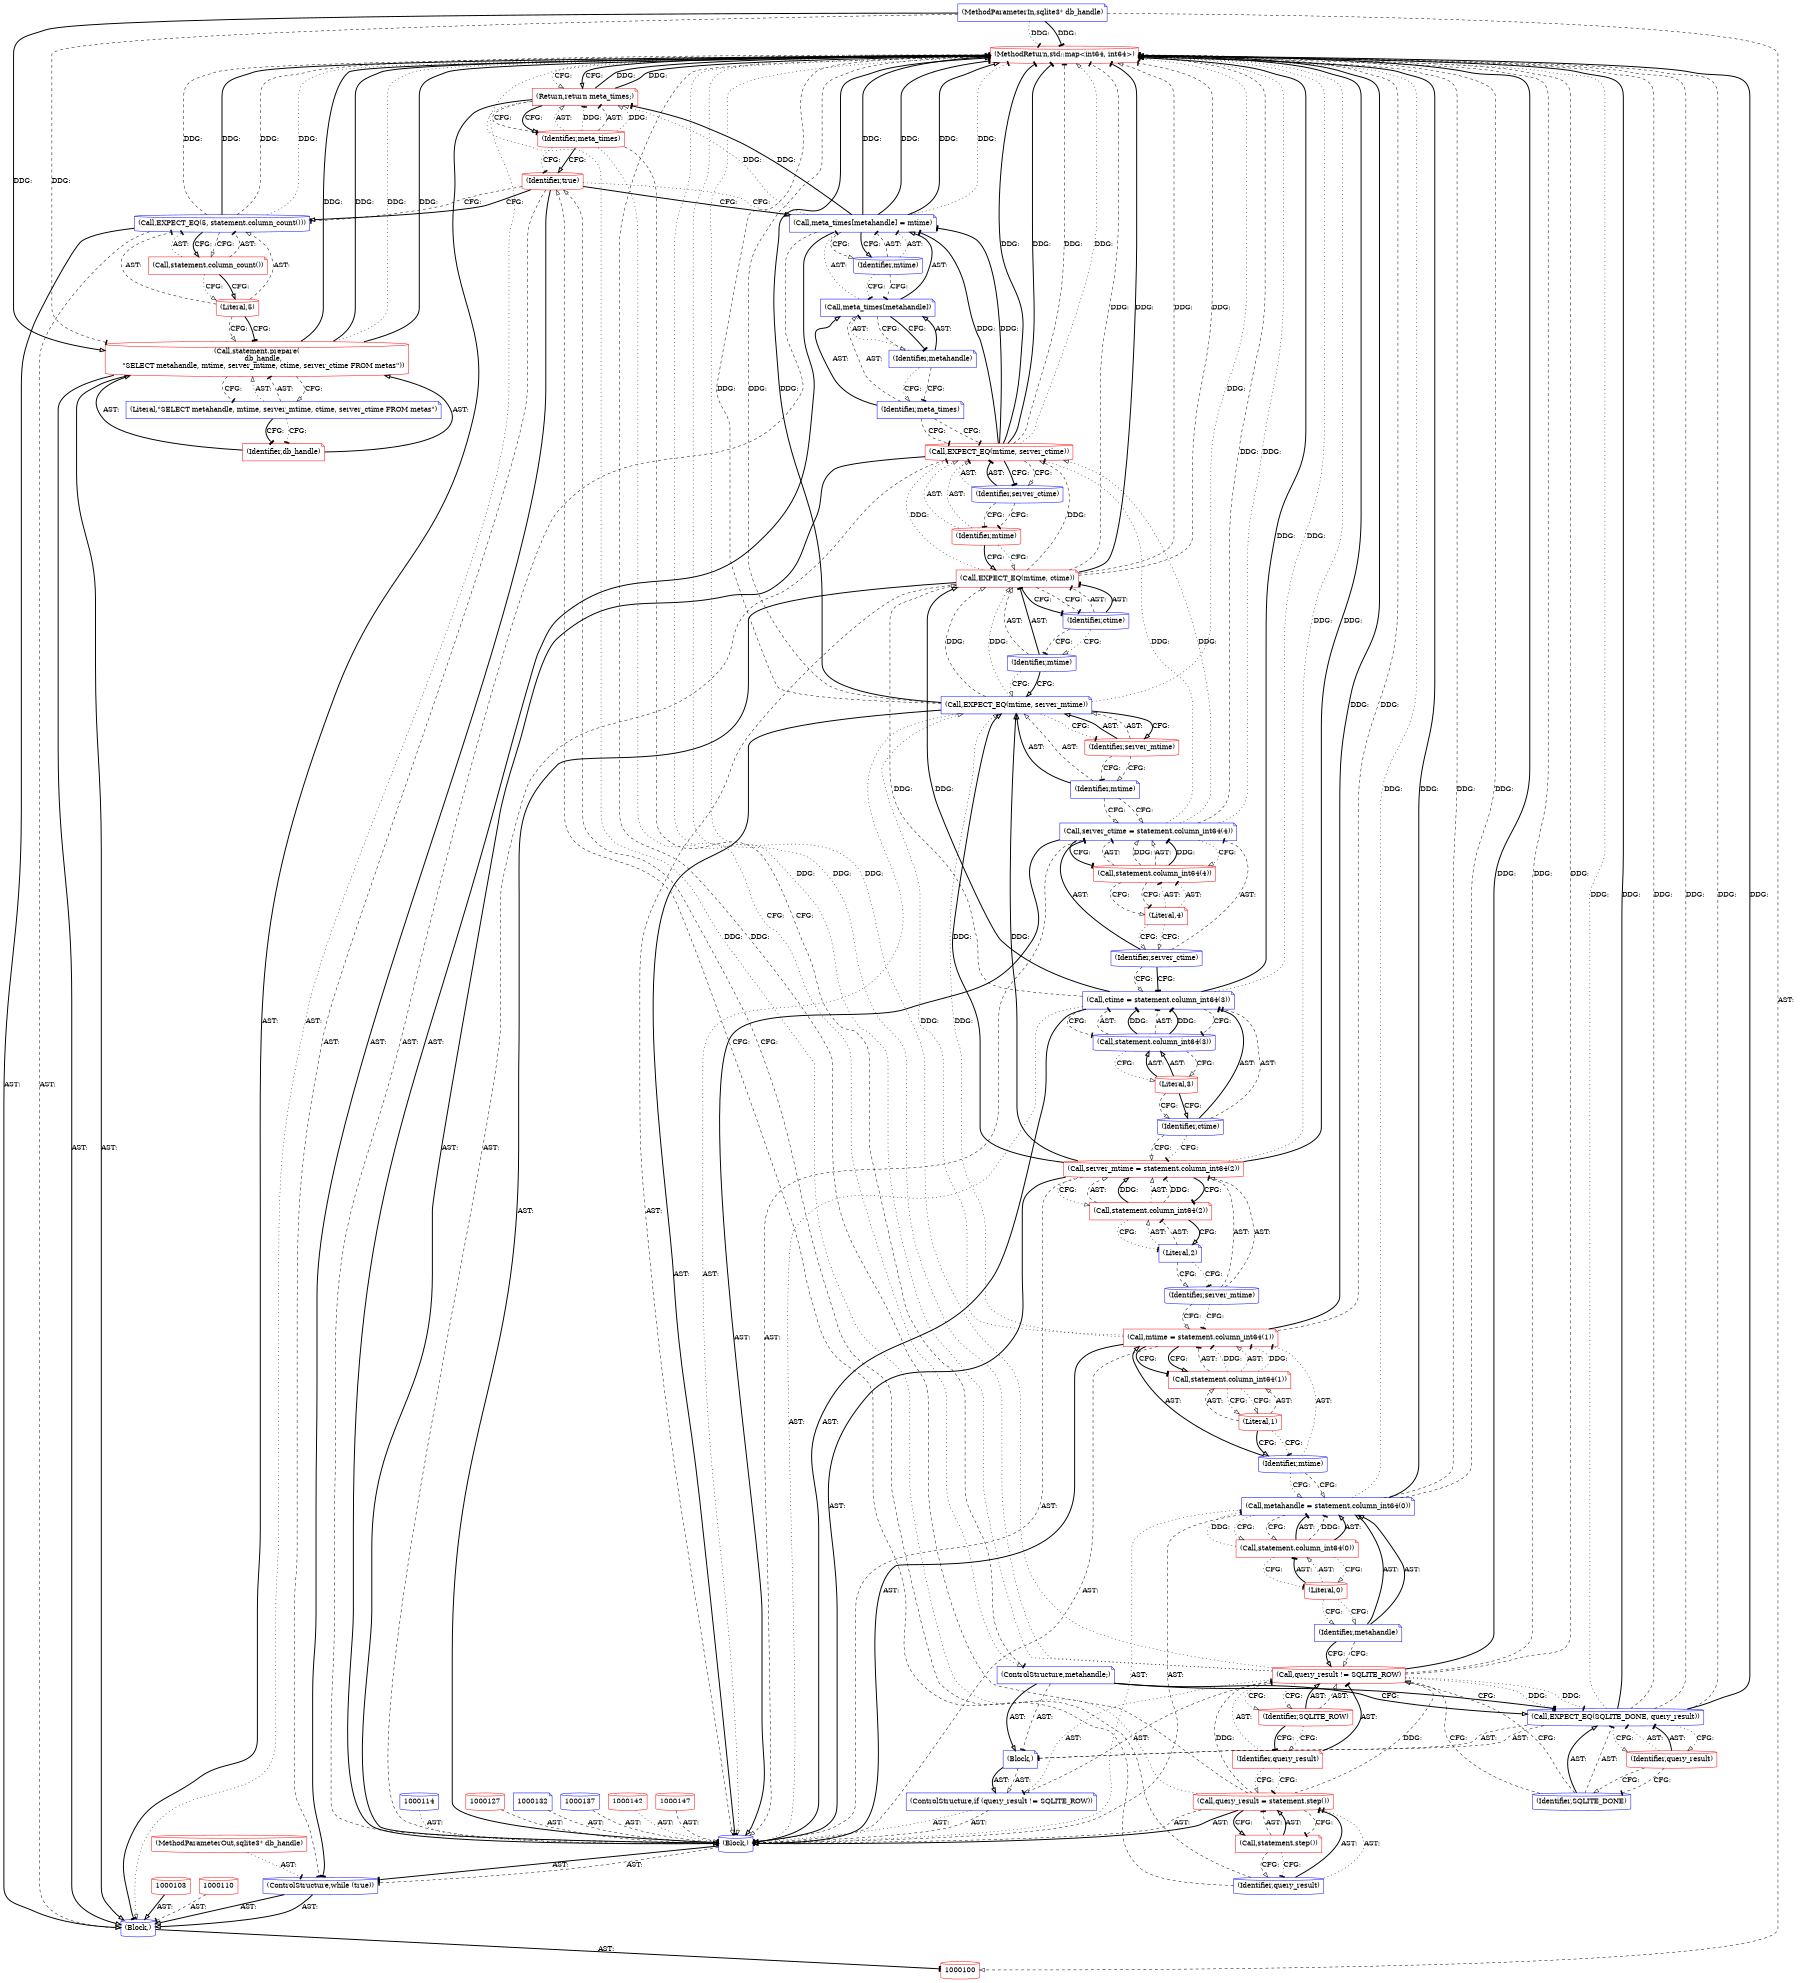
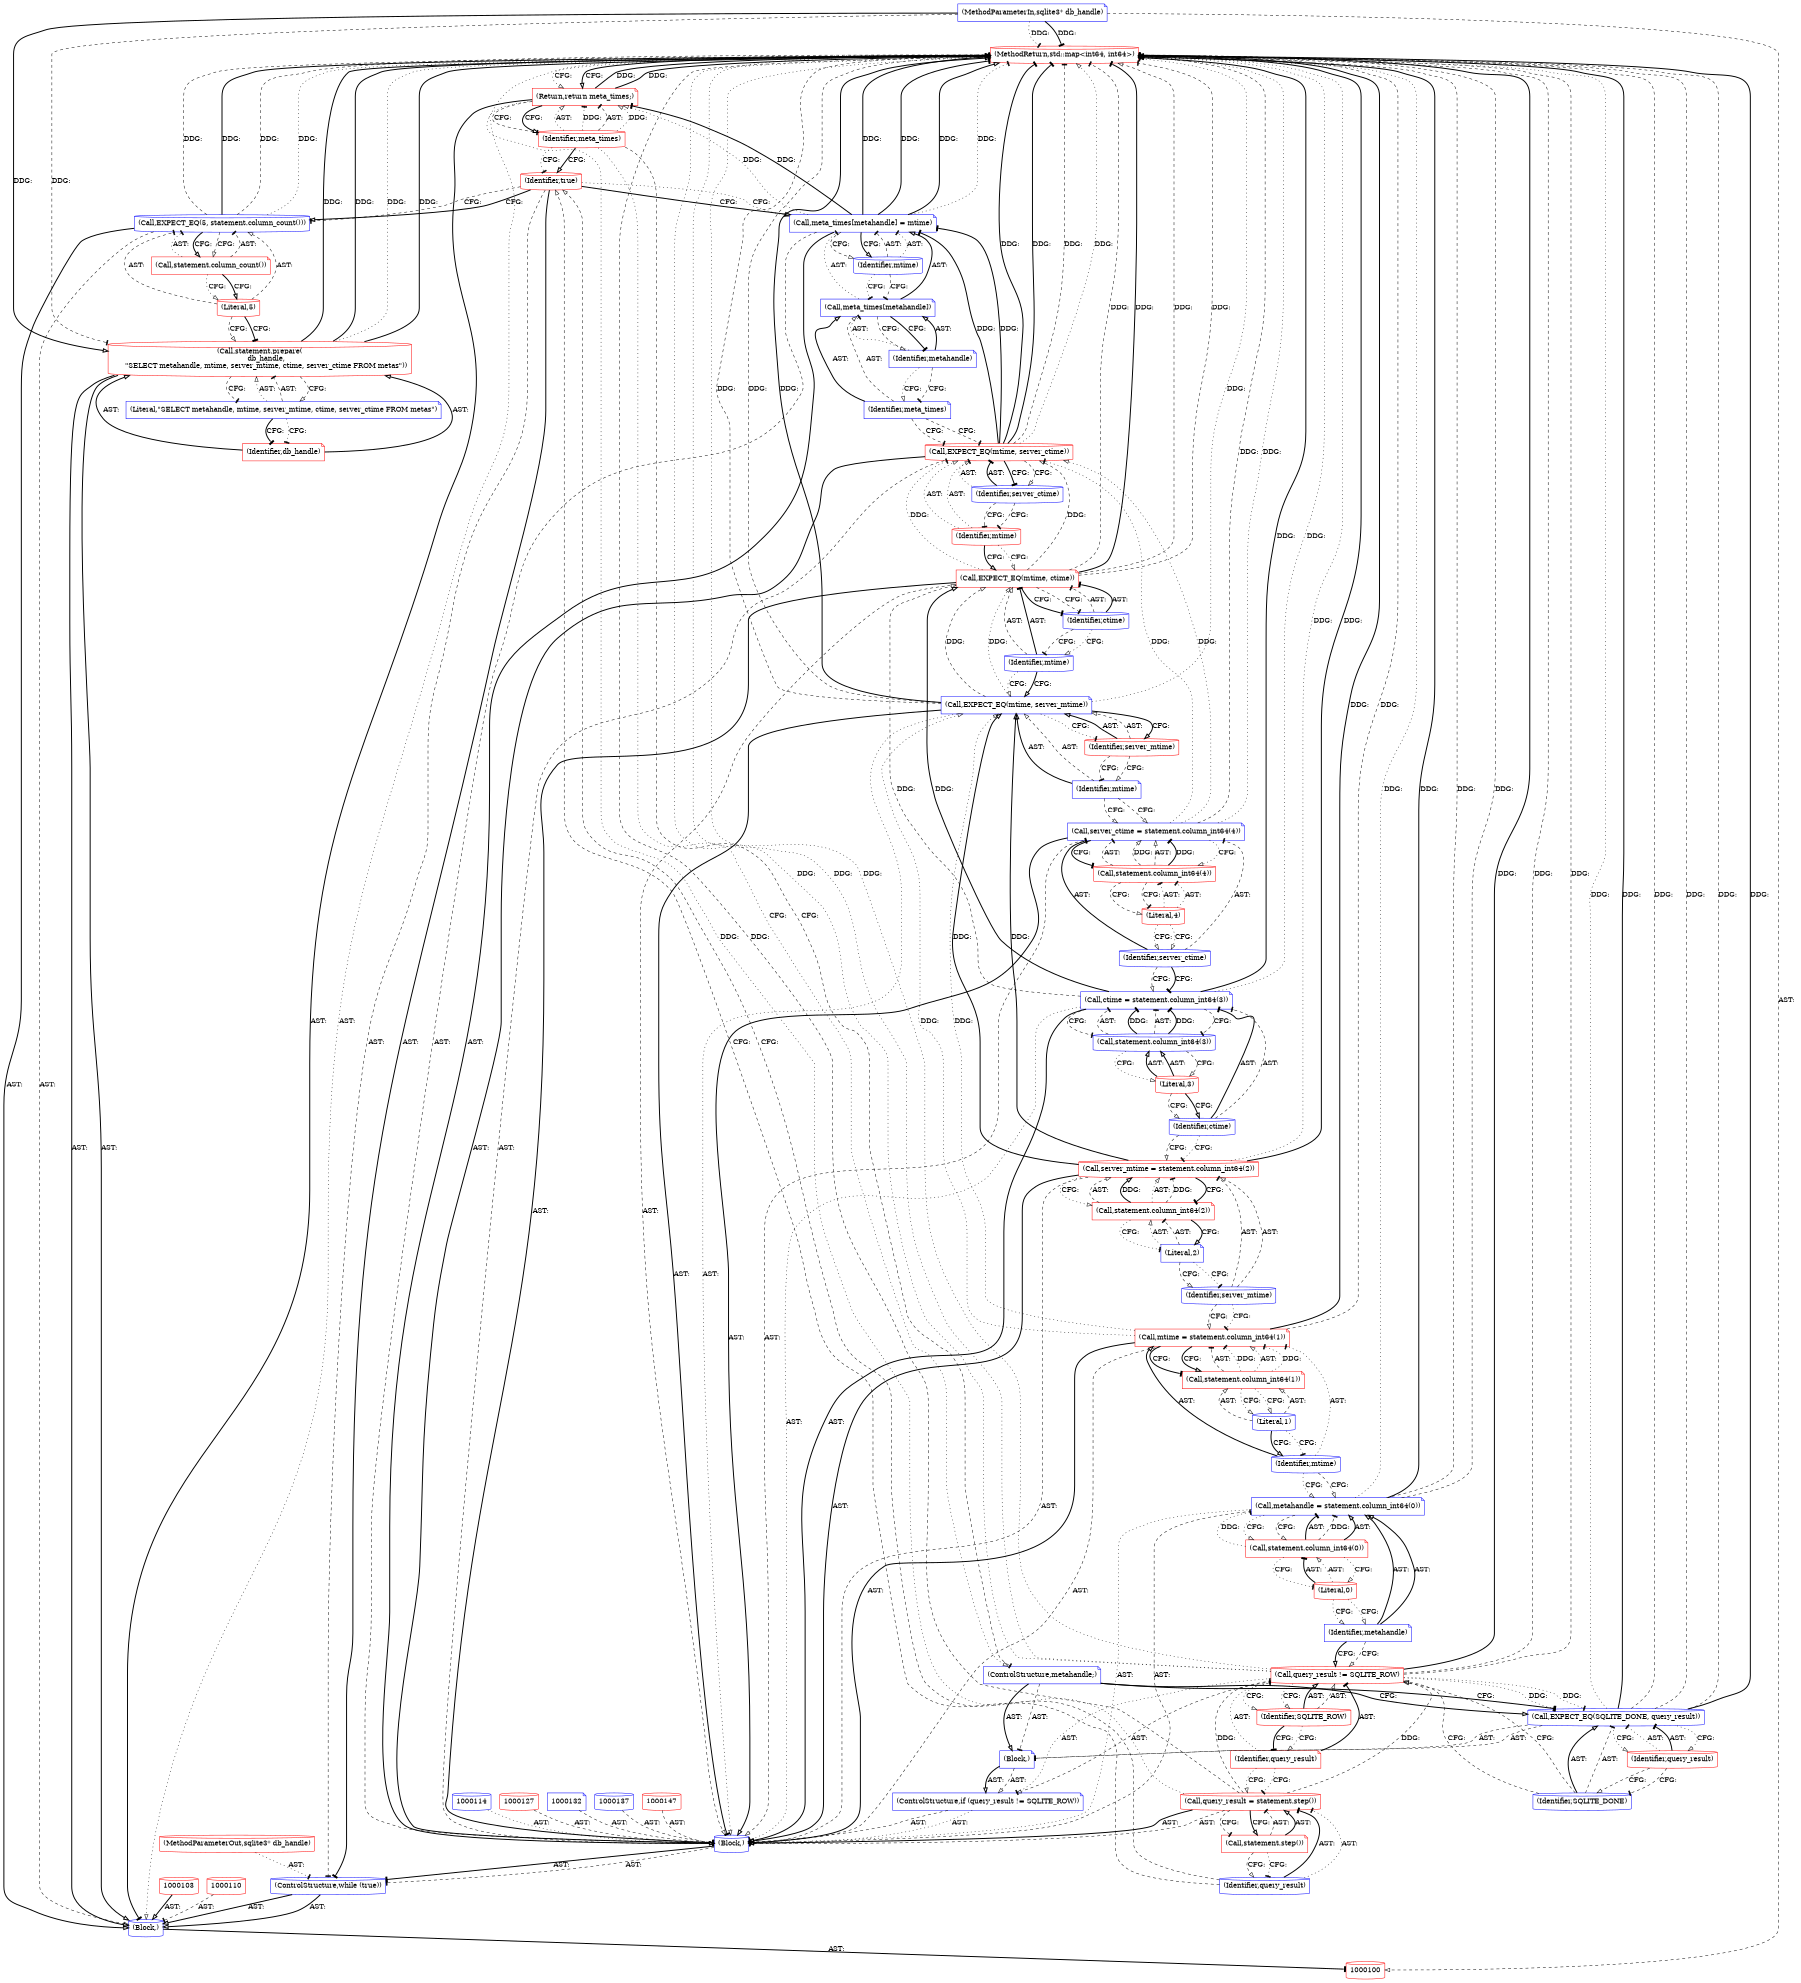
(1166, 916) -> (1163, 916)
(1260, 1422) -> (1274, 1422)
(628, 1802) -> none
